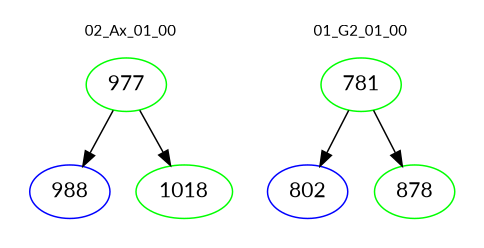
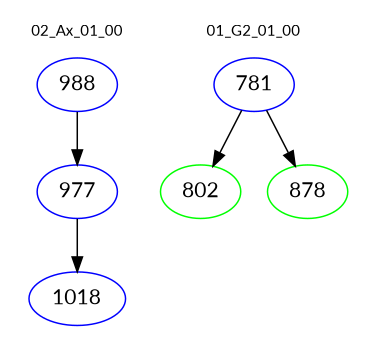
(126, 85) -> (77, 192)
(361, 85) -> (254, 85)
(102, 132) -> (77, 131)
(184, 192) -> (77, 299)
(308, 192) -> (201, 192)
